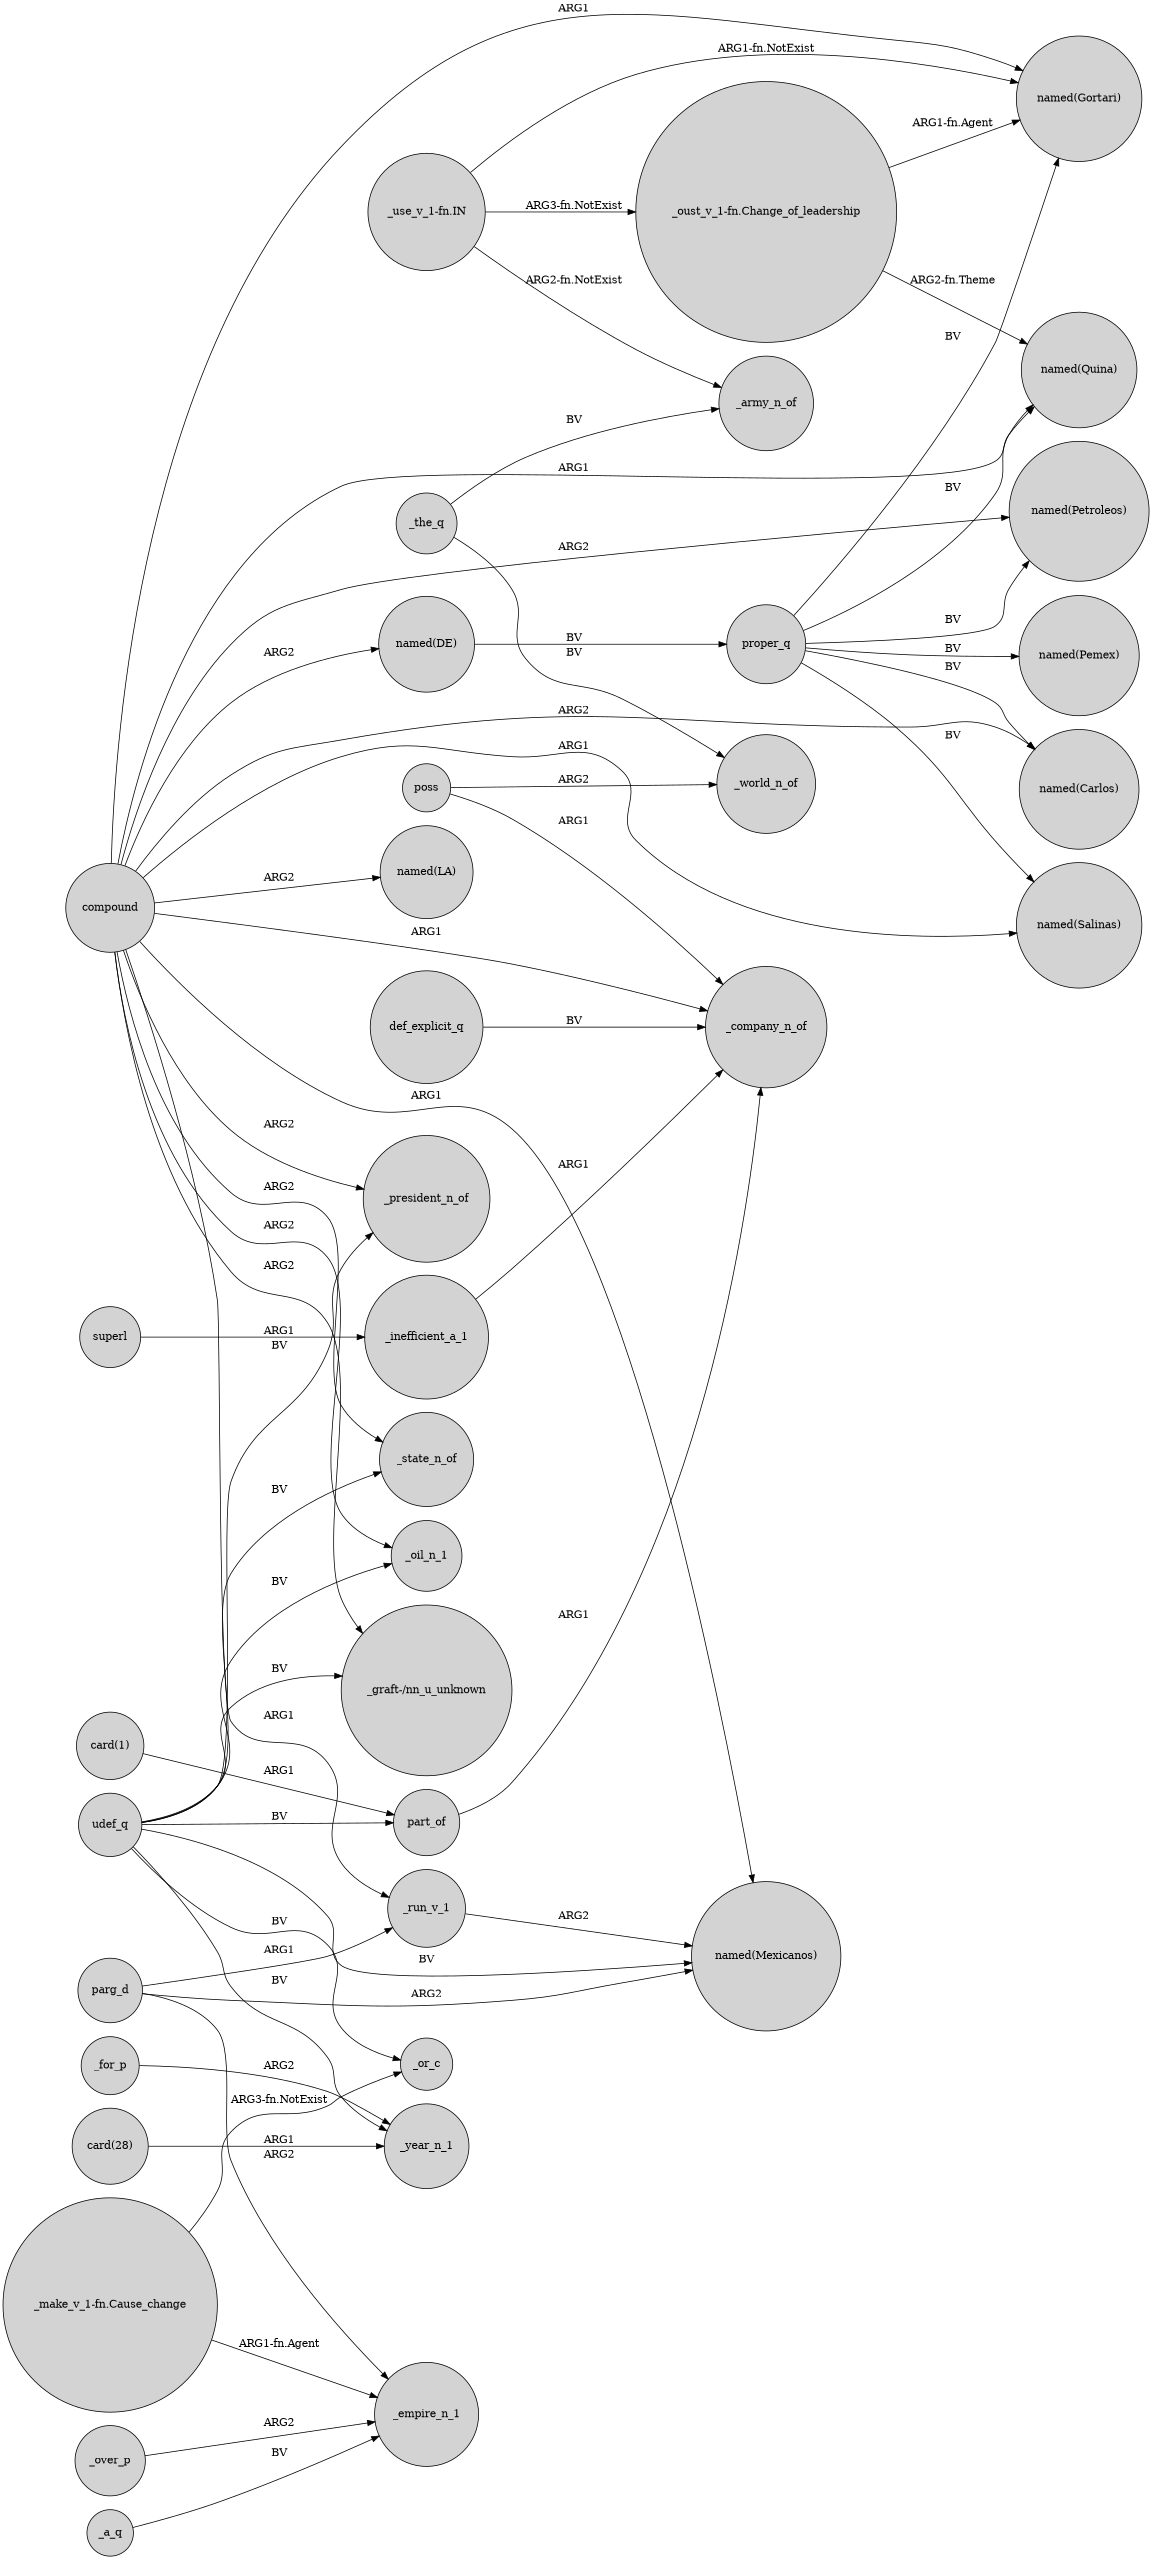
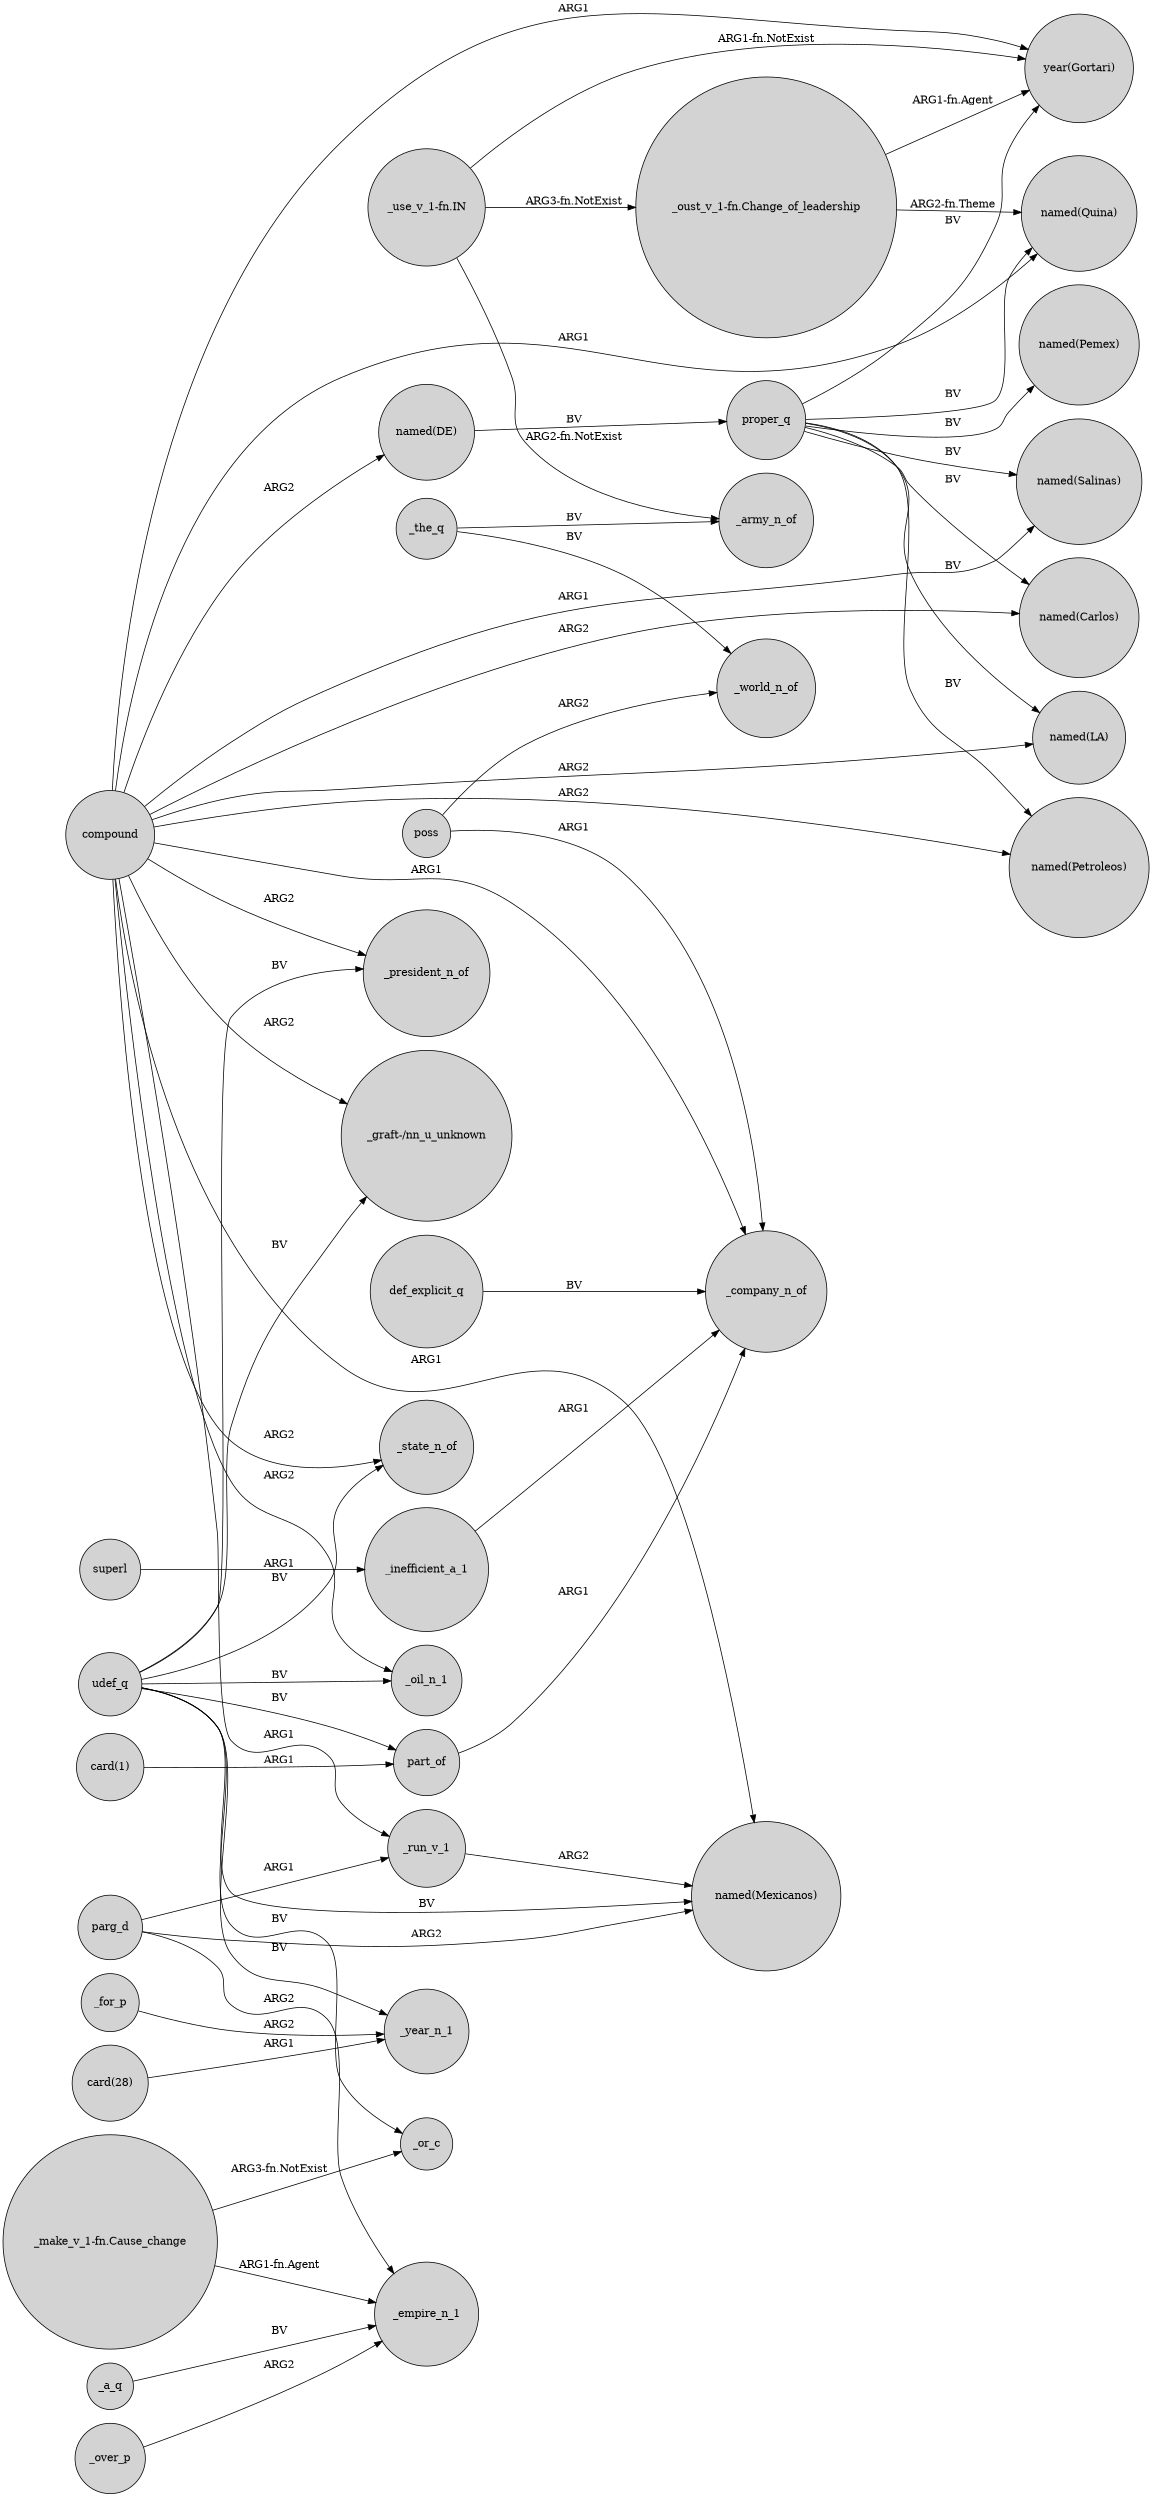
(1079, 99) -> (1079, 68)
none -> (913, 578)
